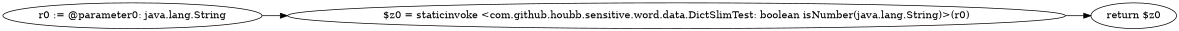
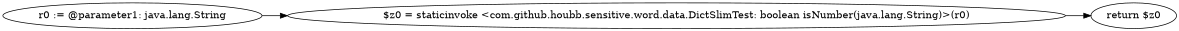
(132, 16) -> (132, 16)
